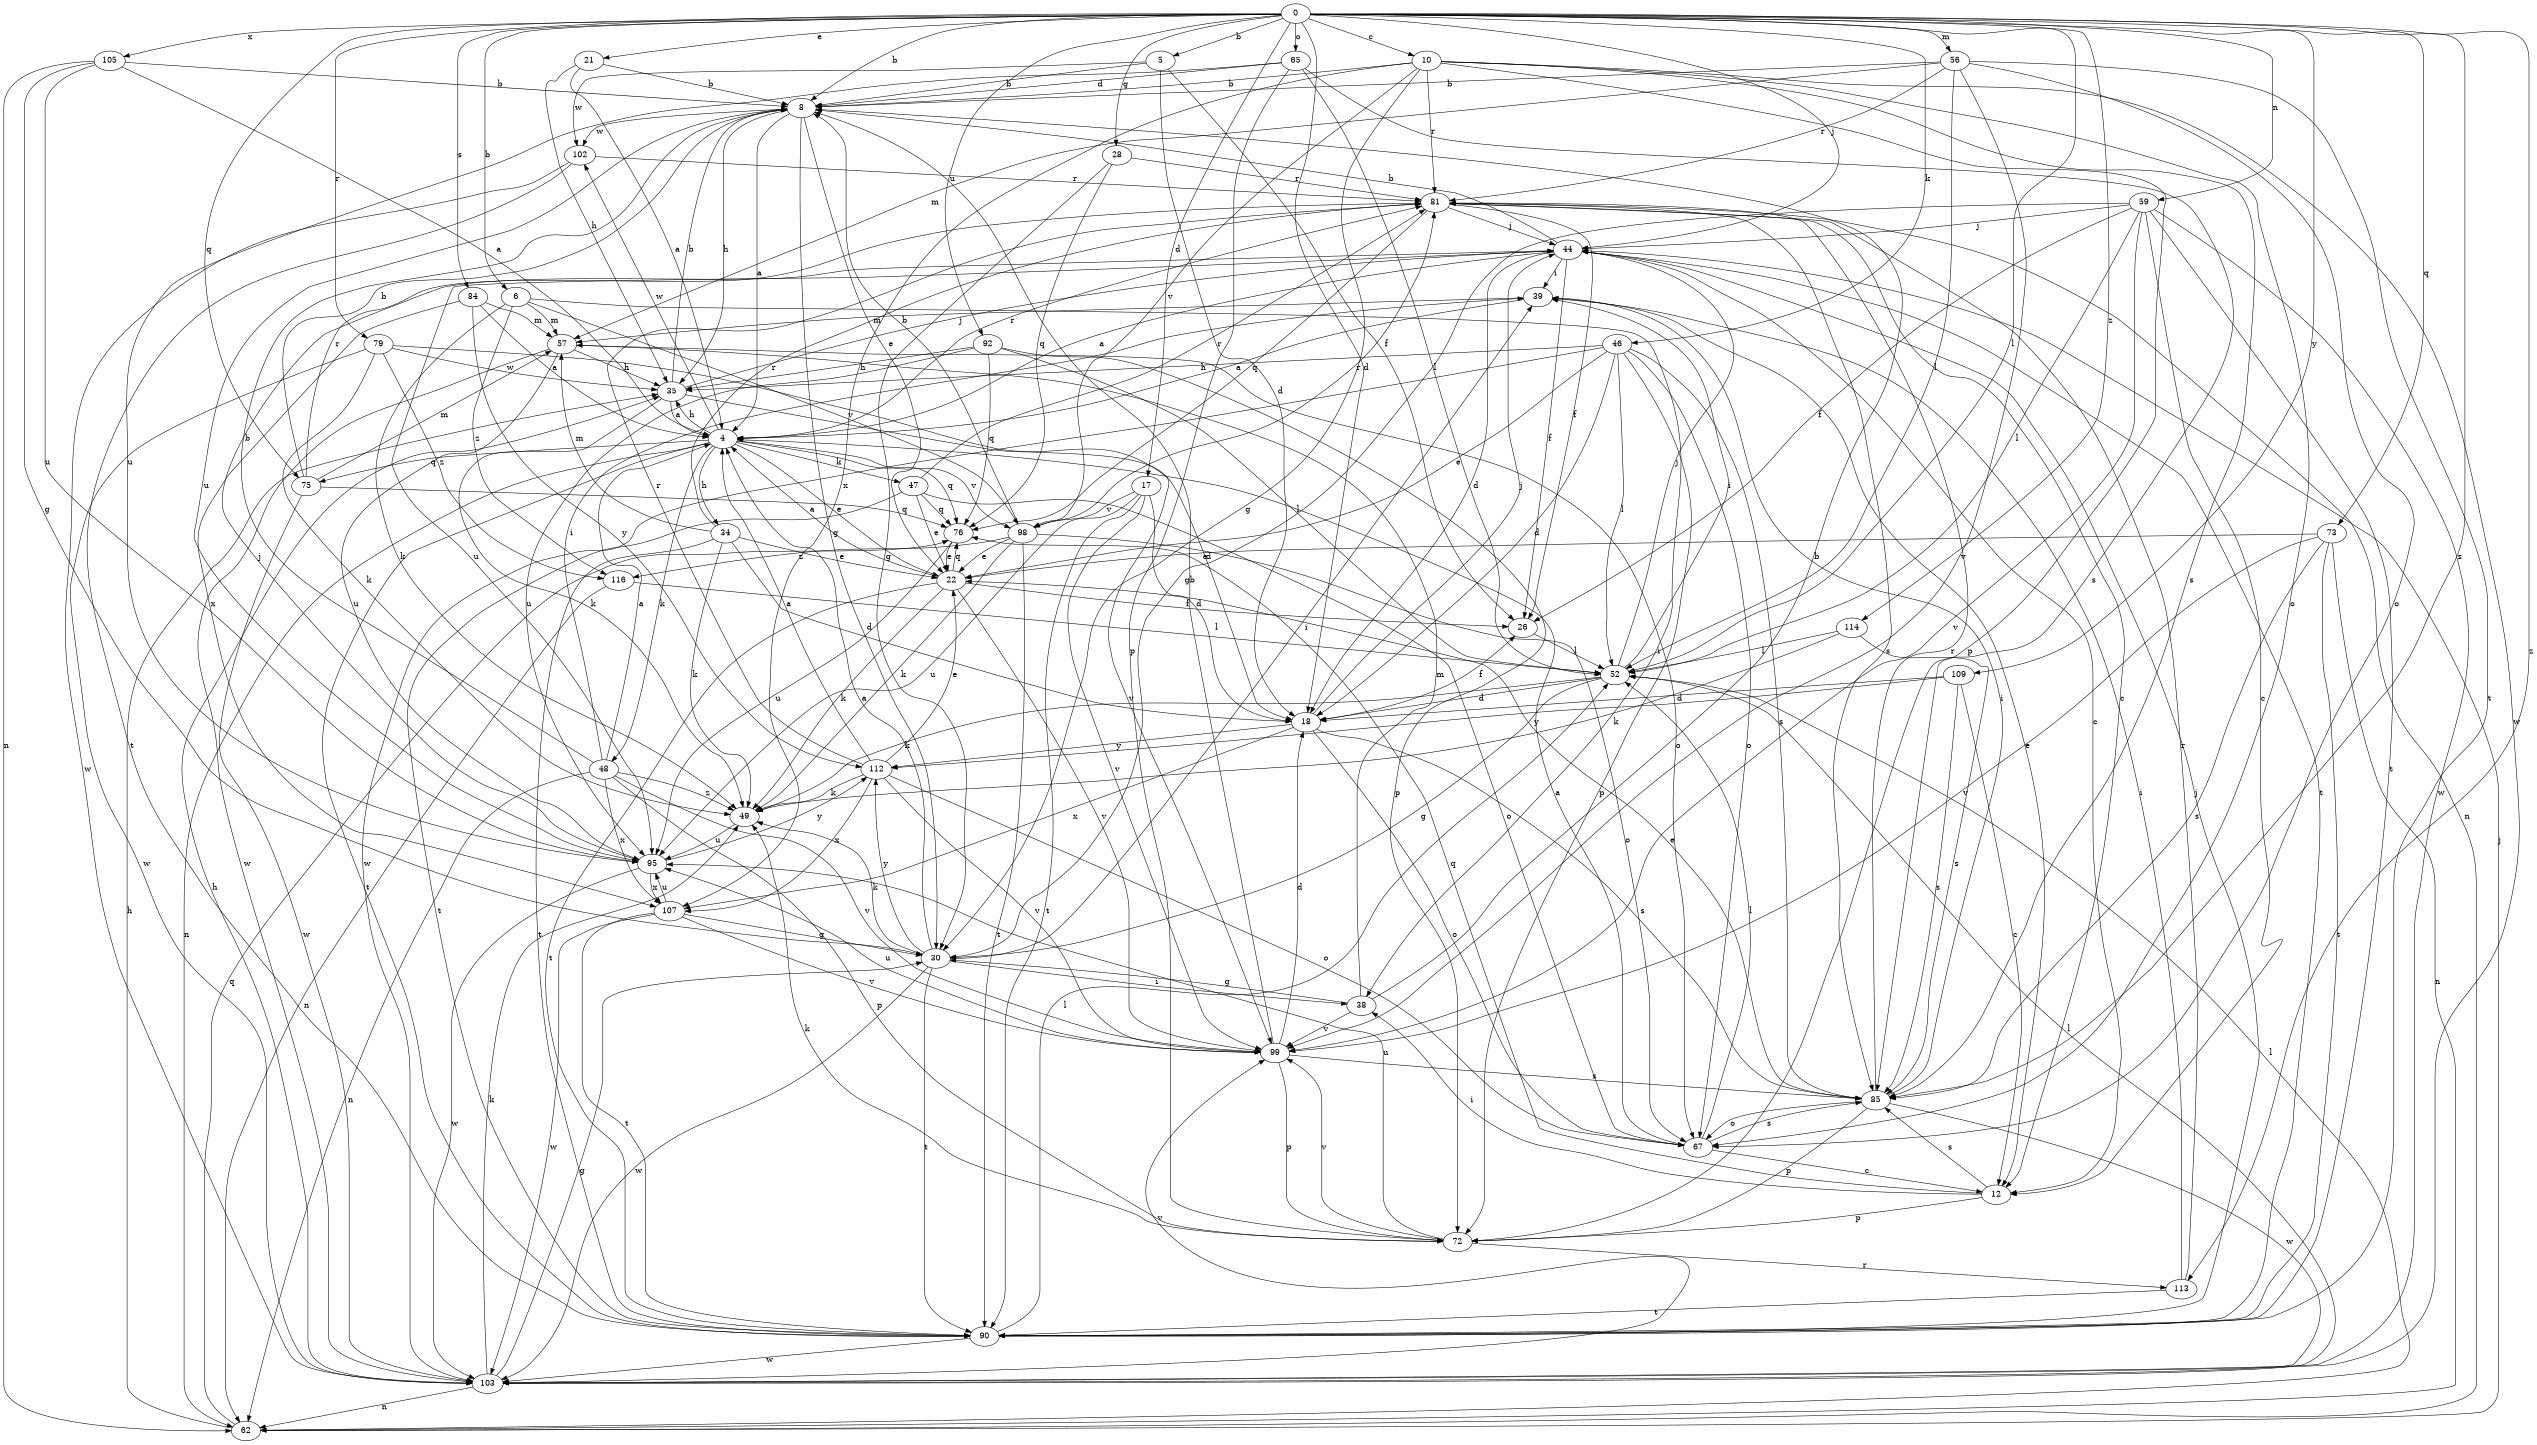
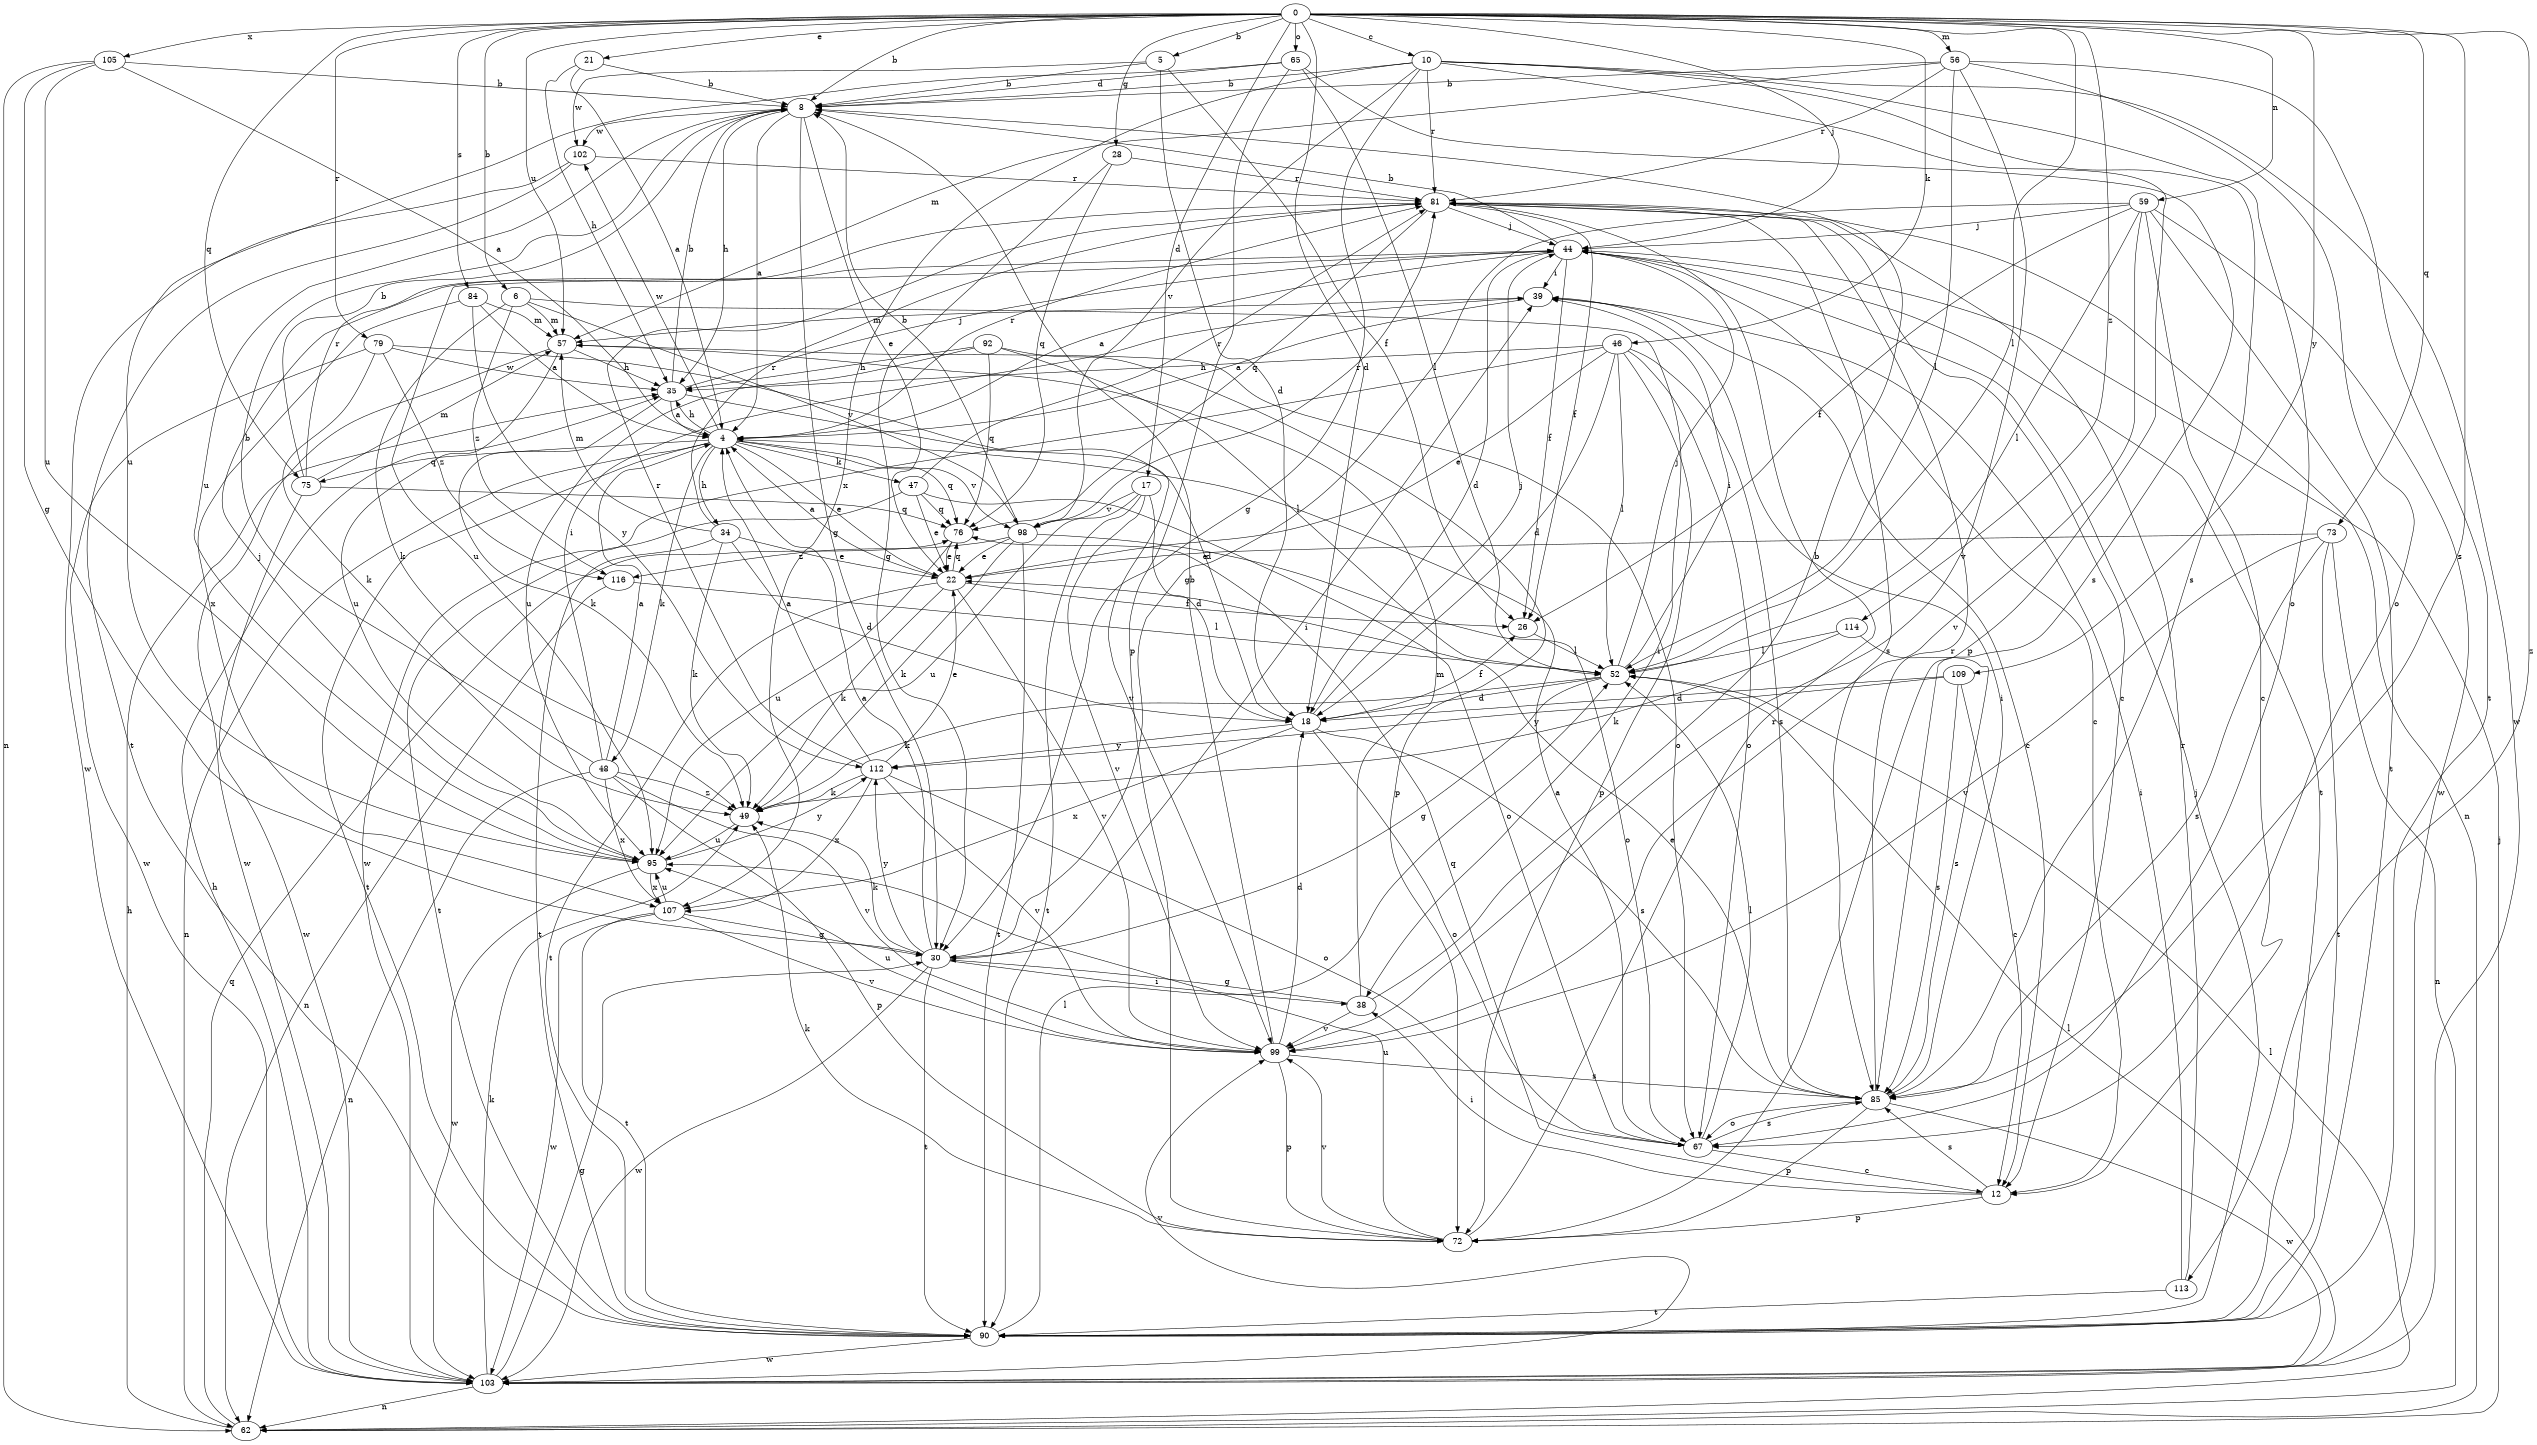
(1024, 70) -> (764, 27)
(2028, 746) -> (2028, 746)
(1816, 1265) -> (1848, 656)
